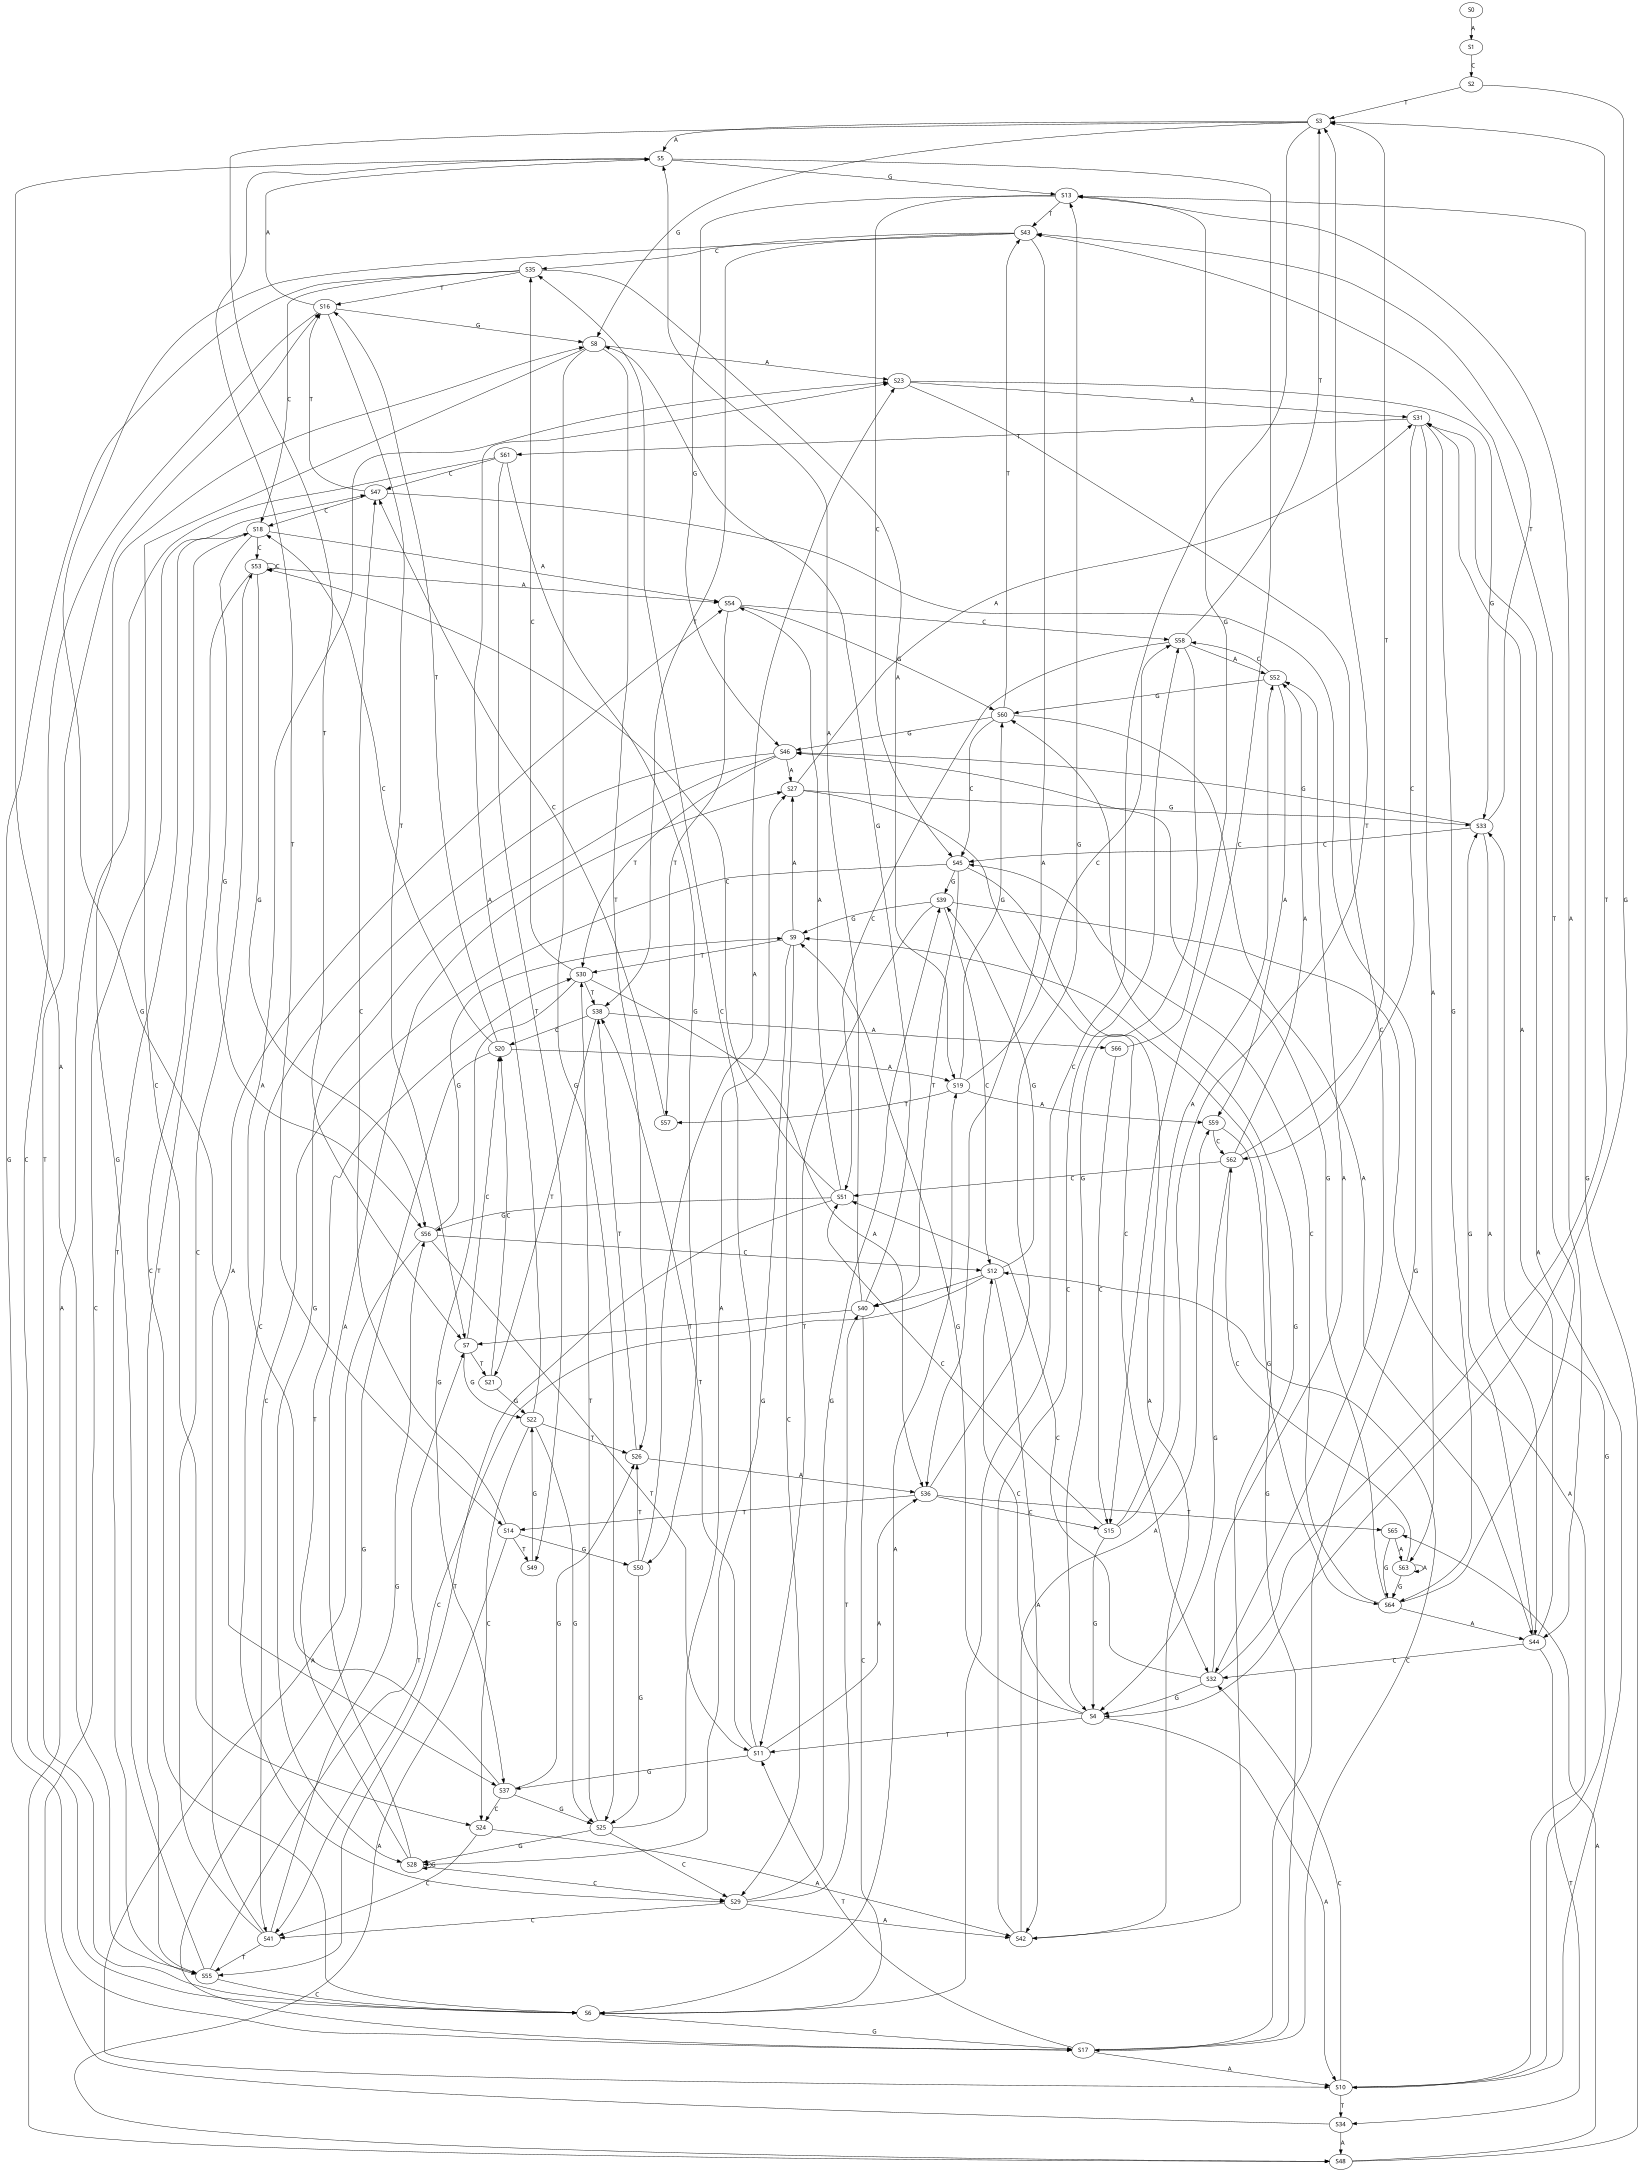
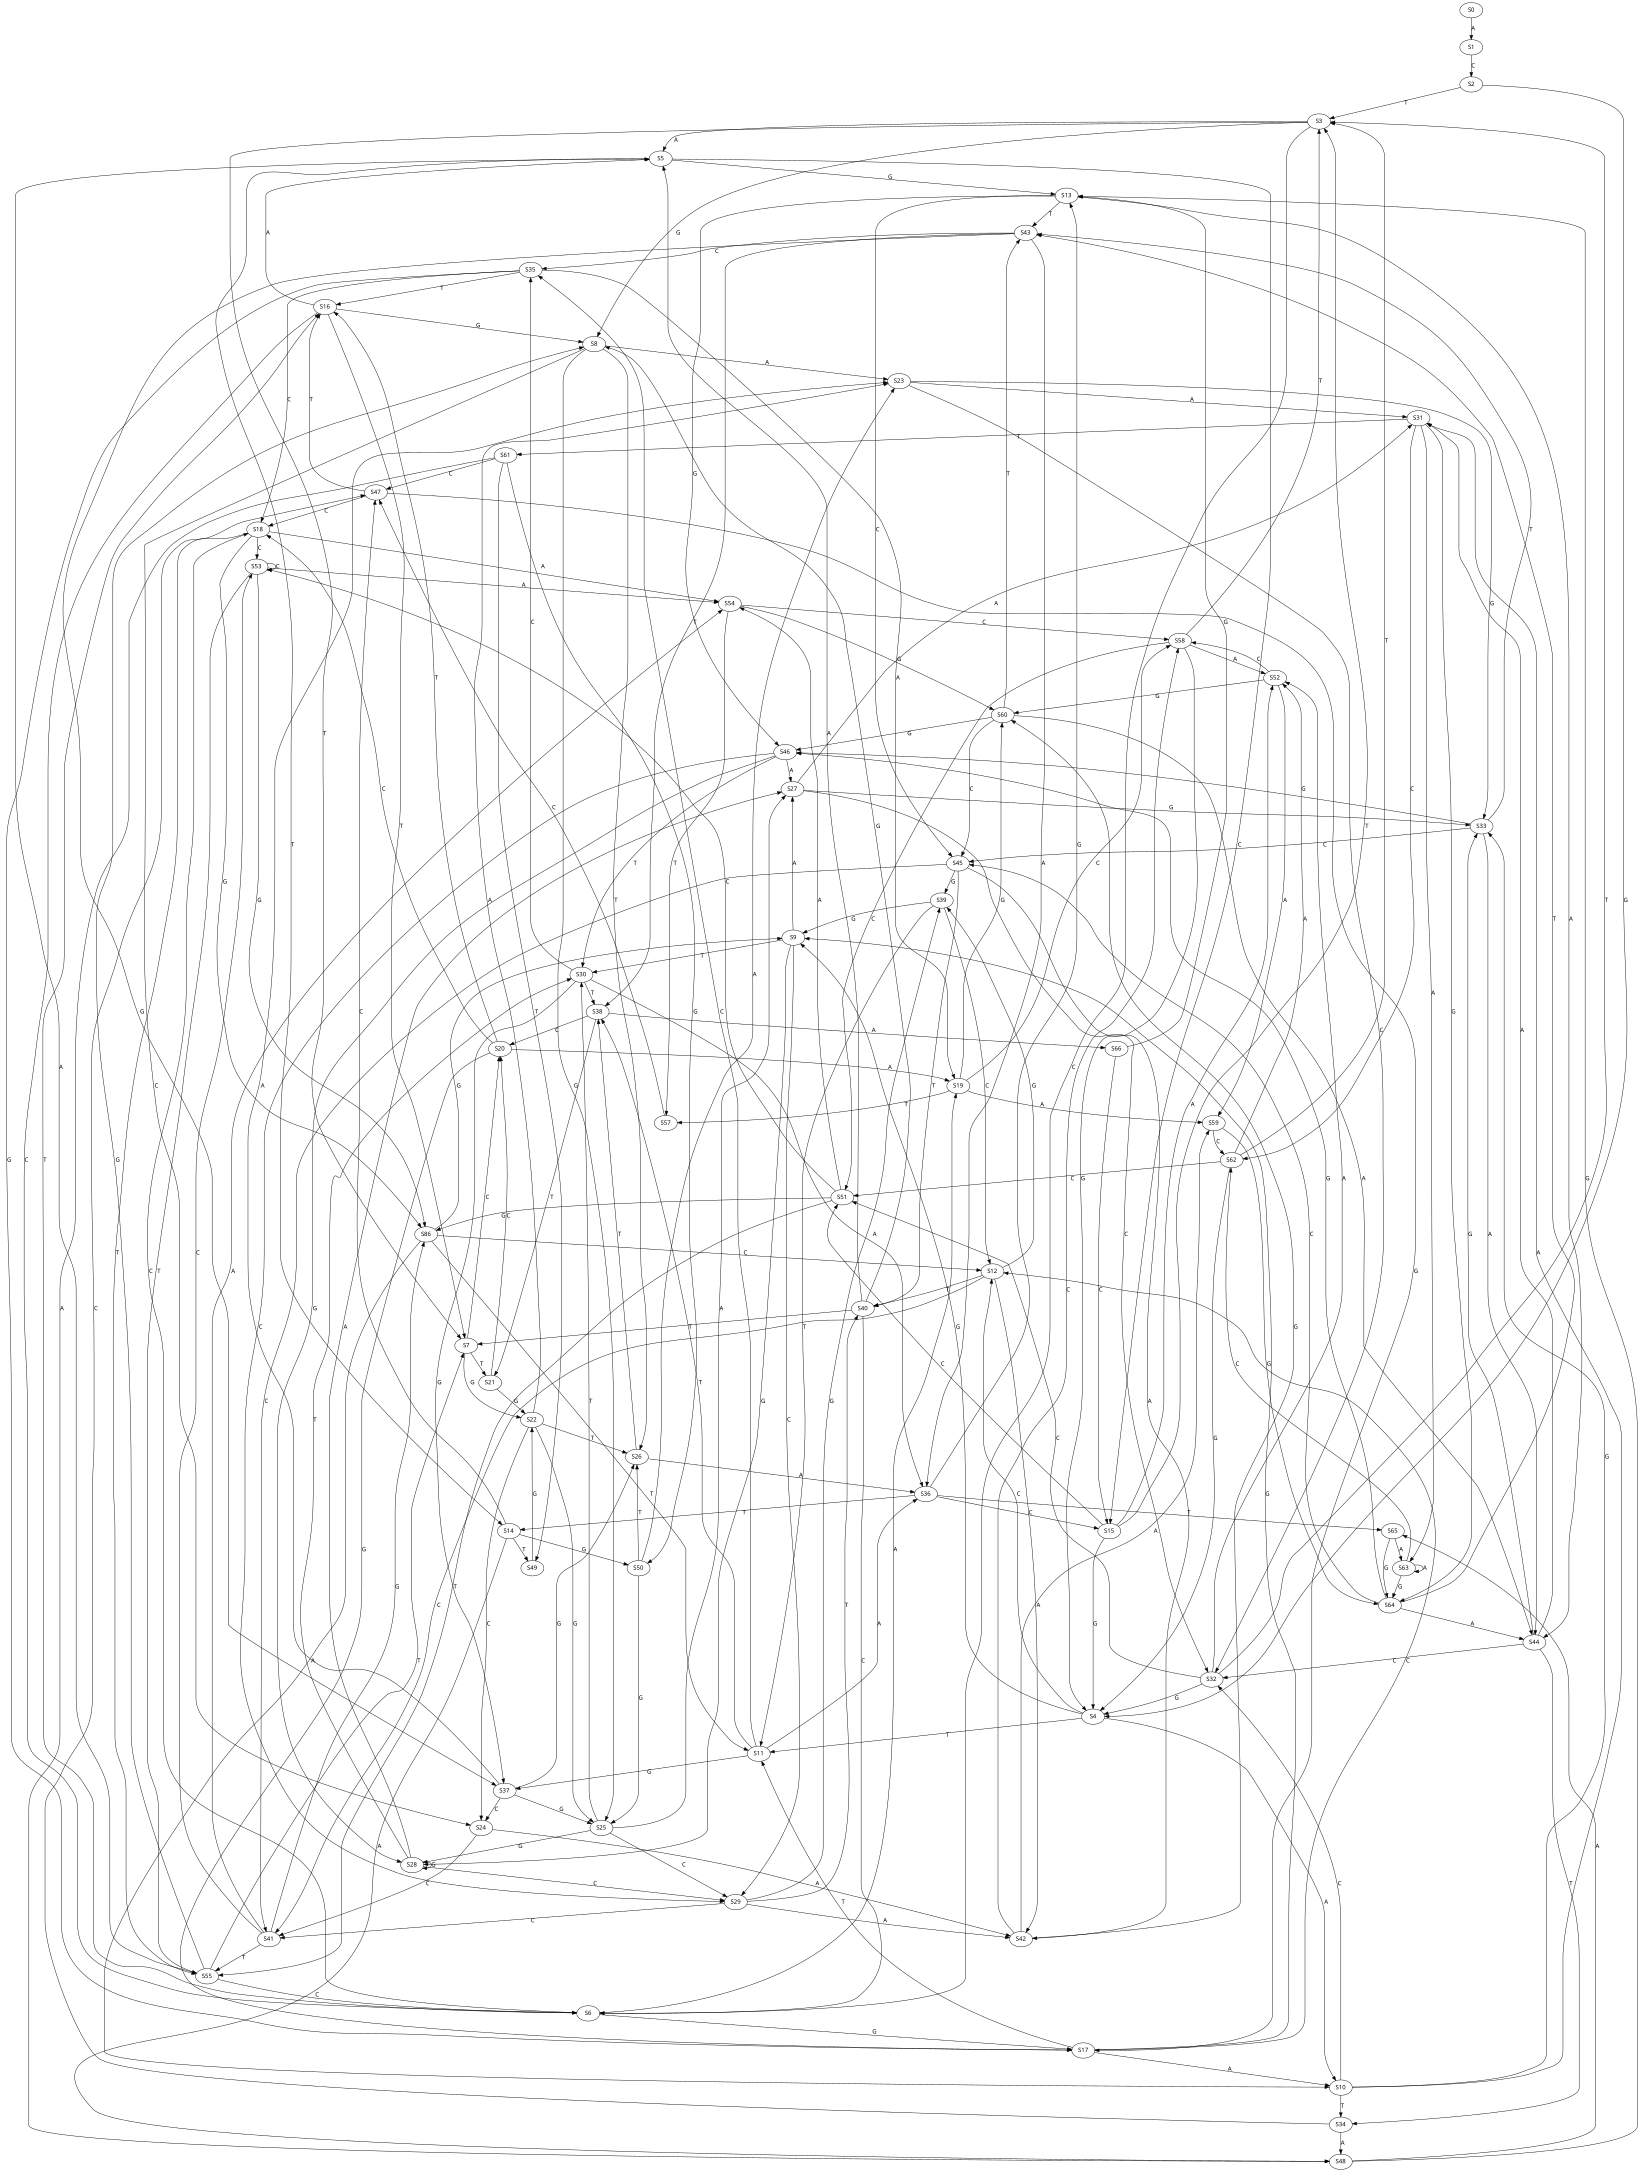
(426, 1234) -> (426, 1234)
(1526, 1440) -> none
